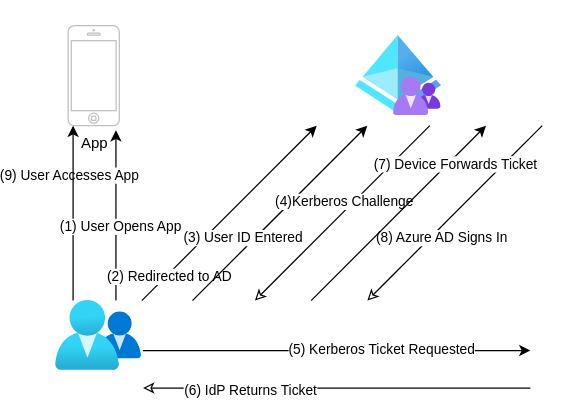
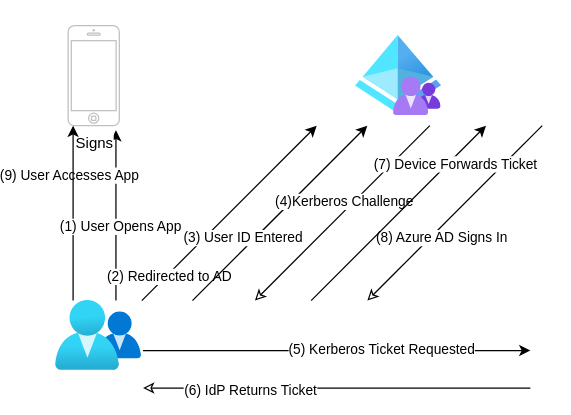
(95, 143) -> (95, 143)
